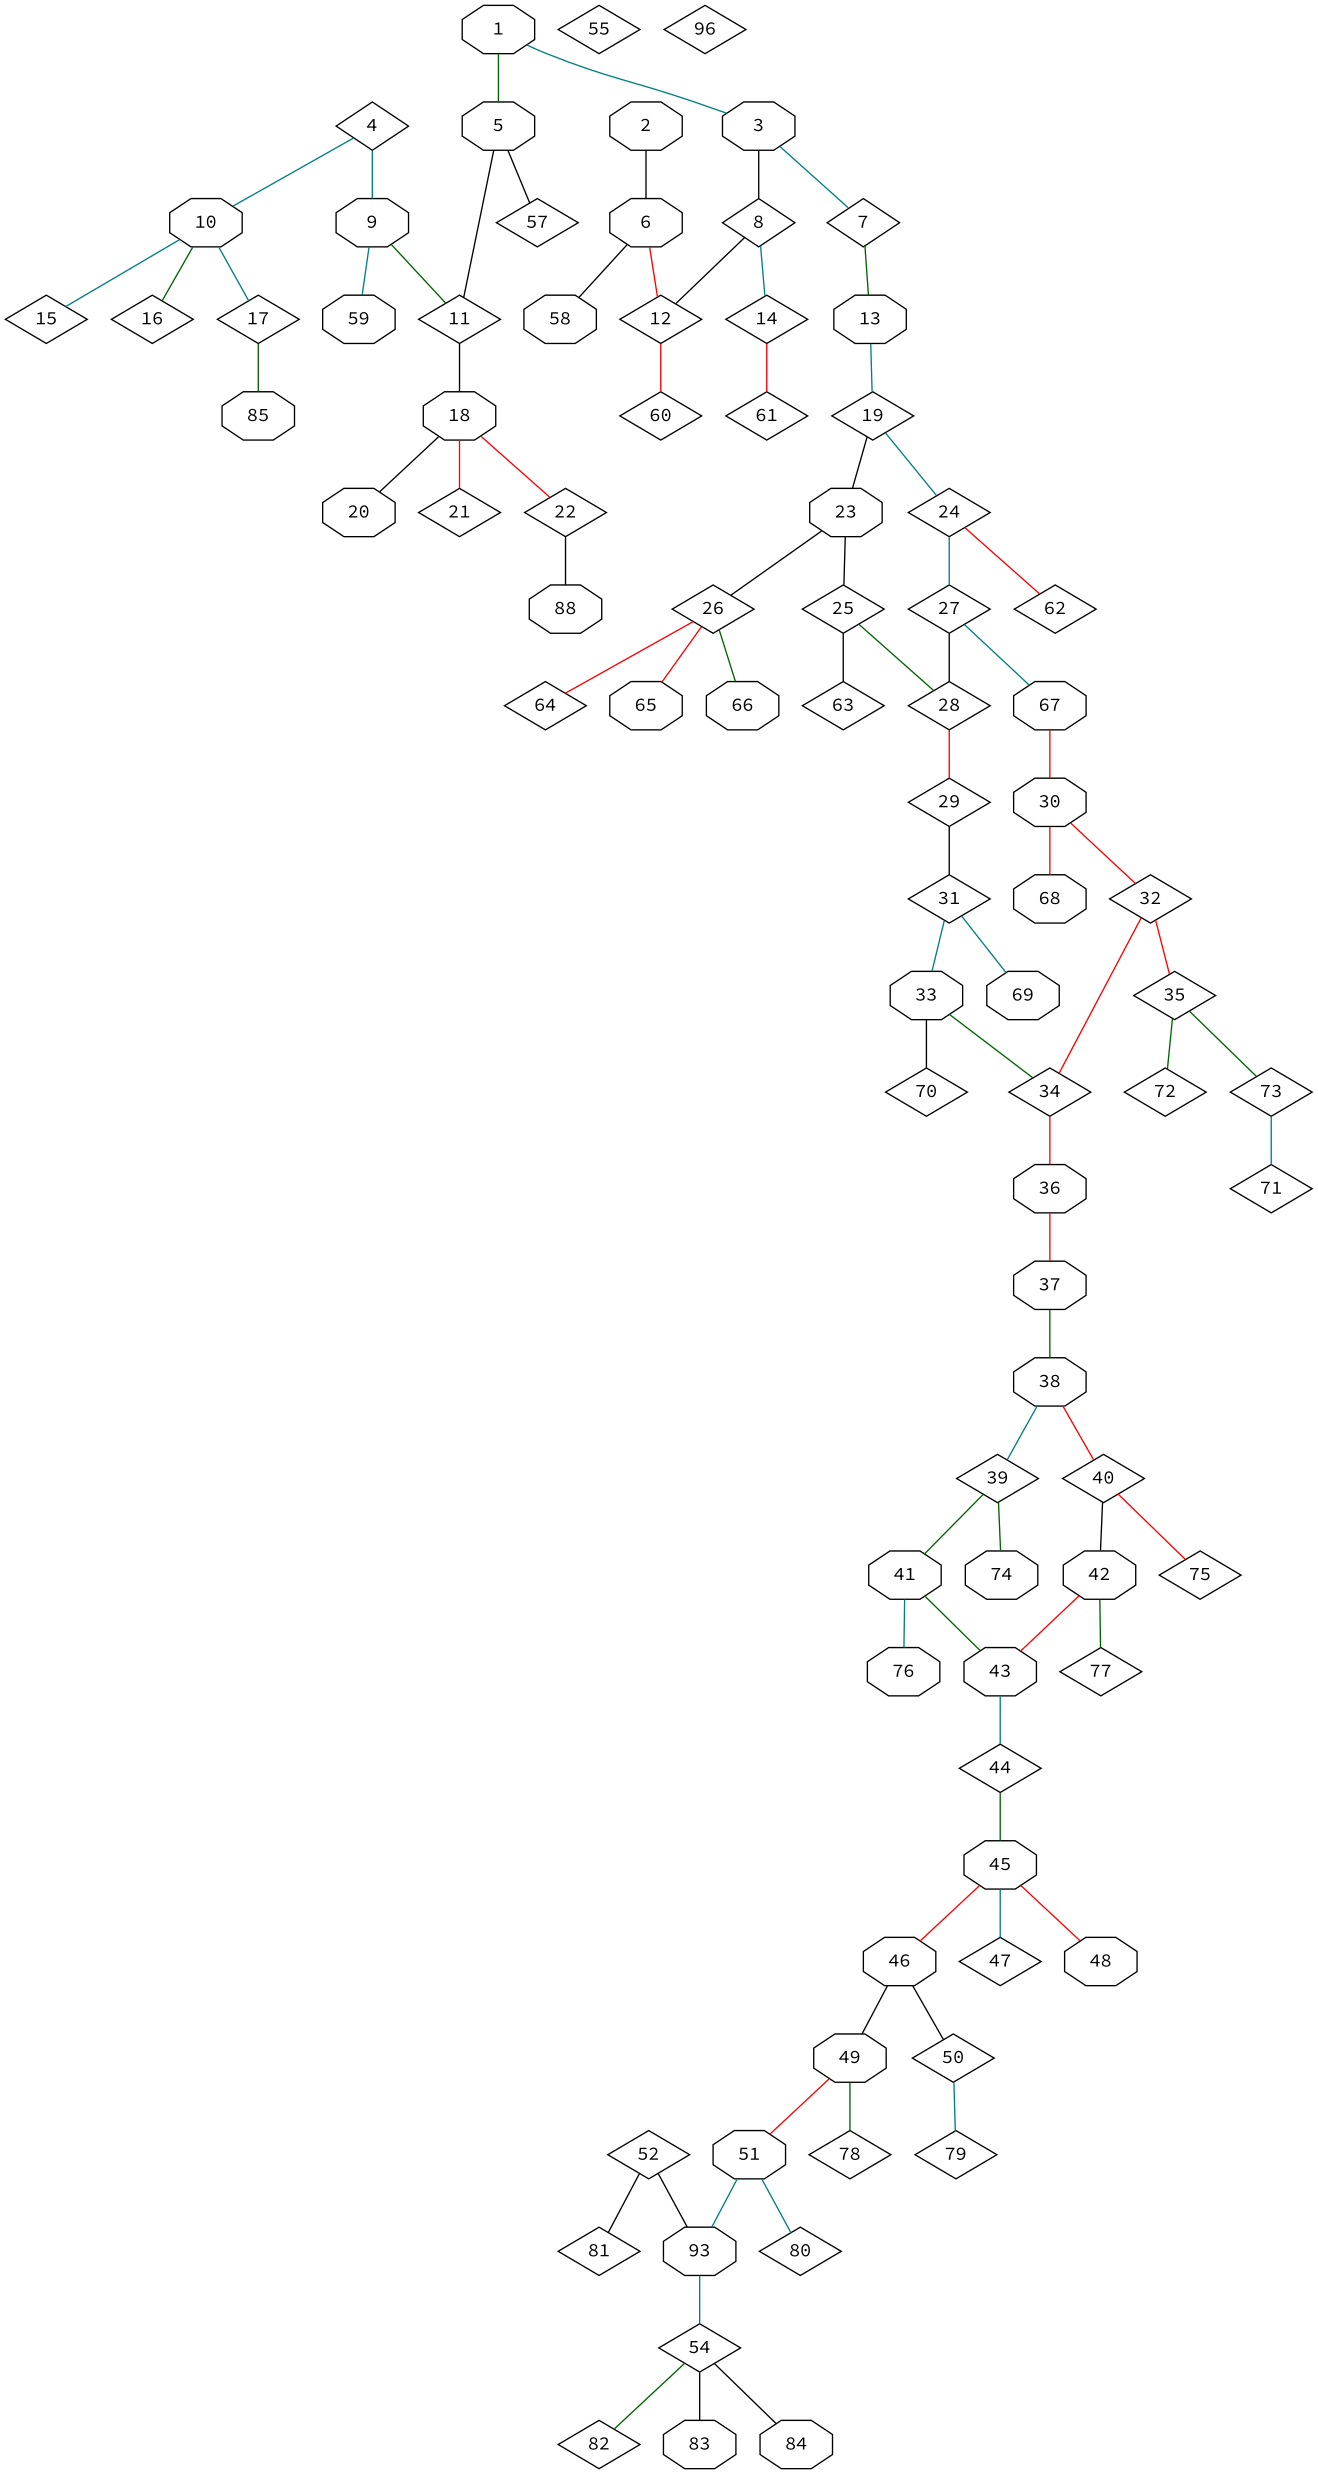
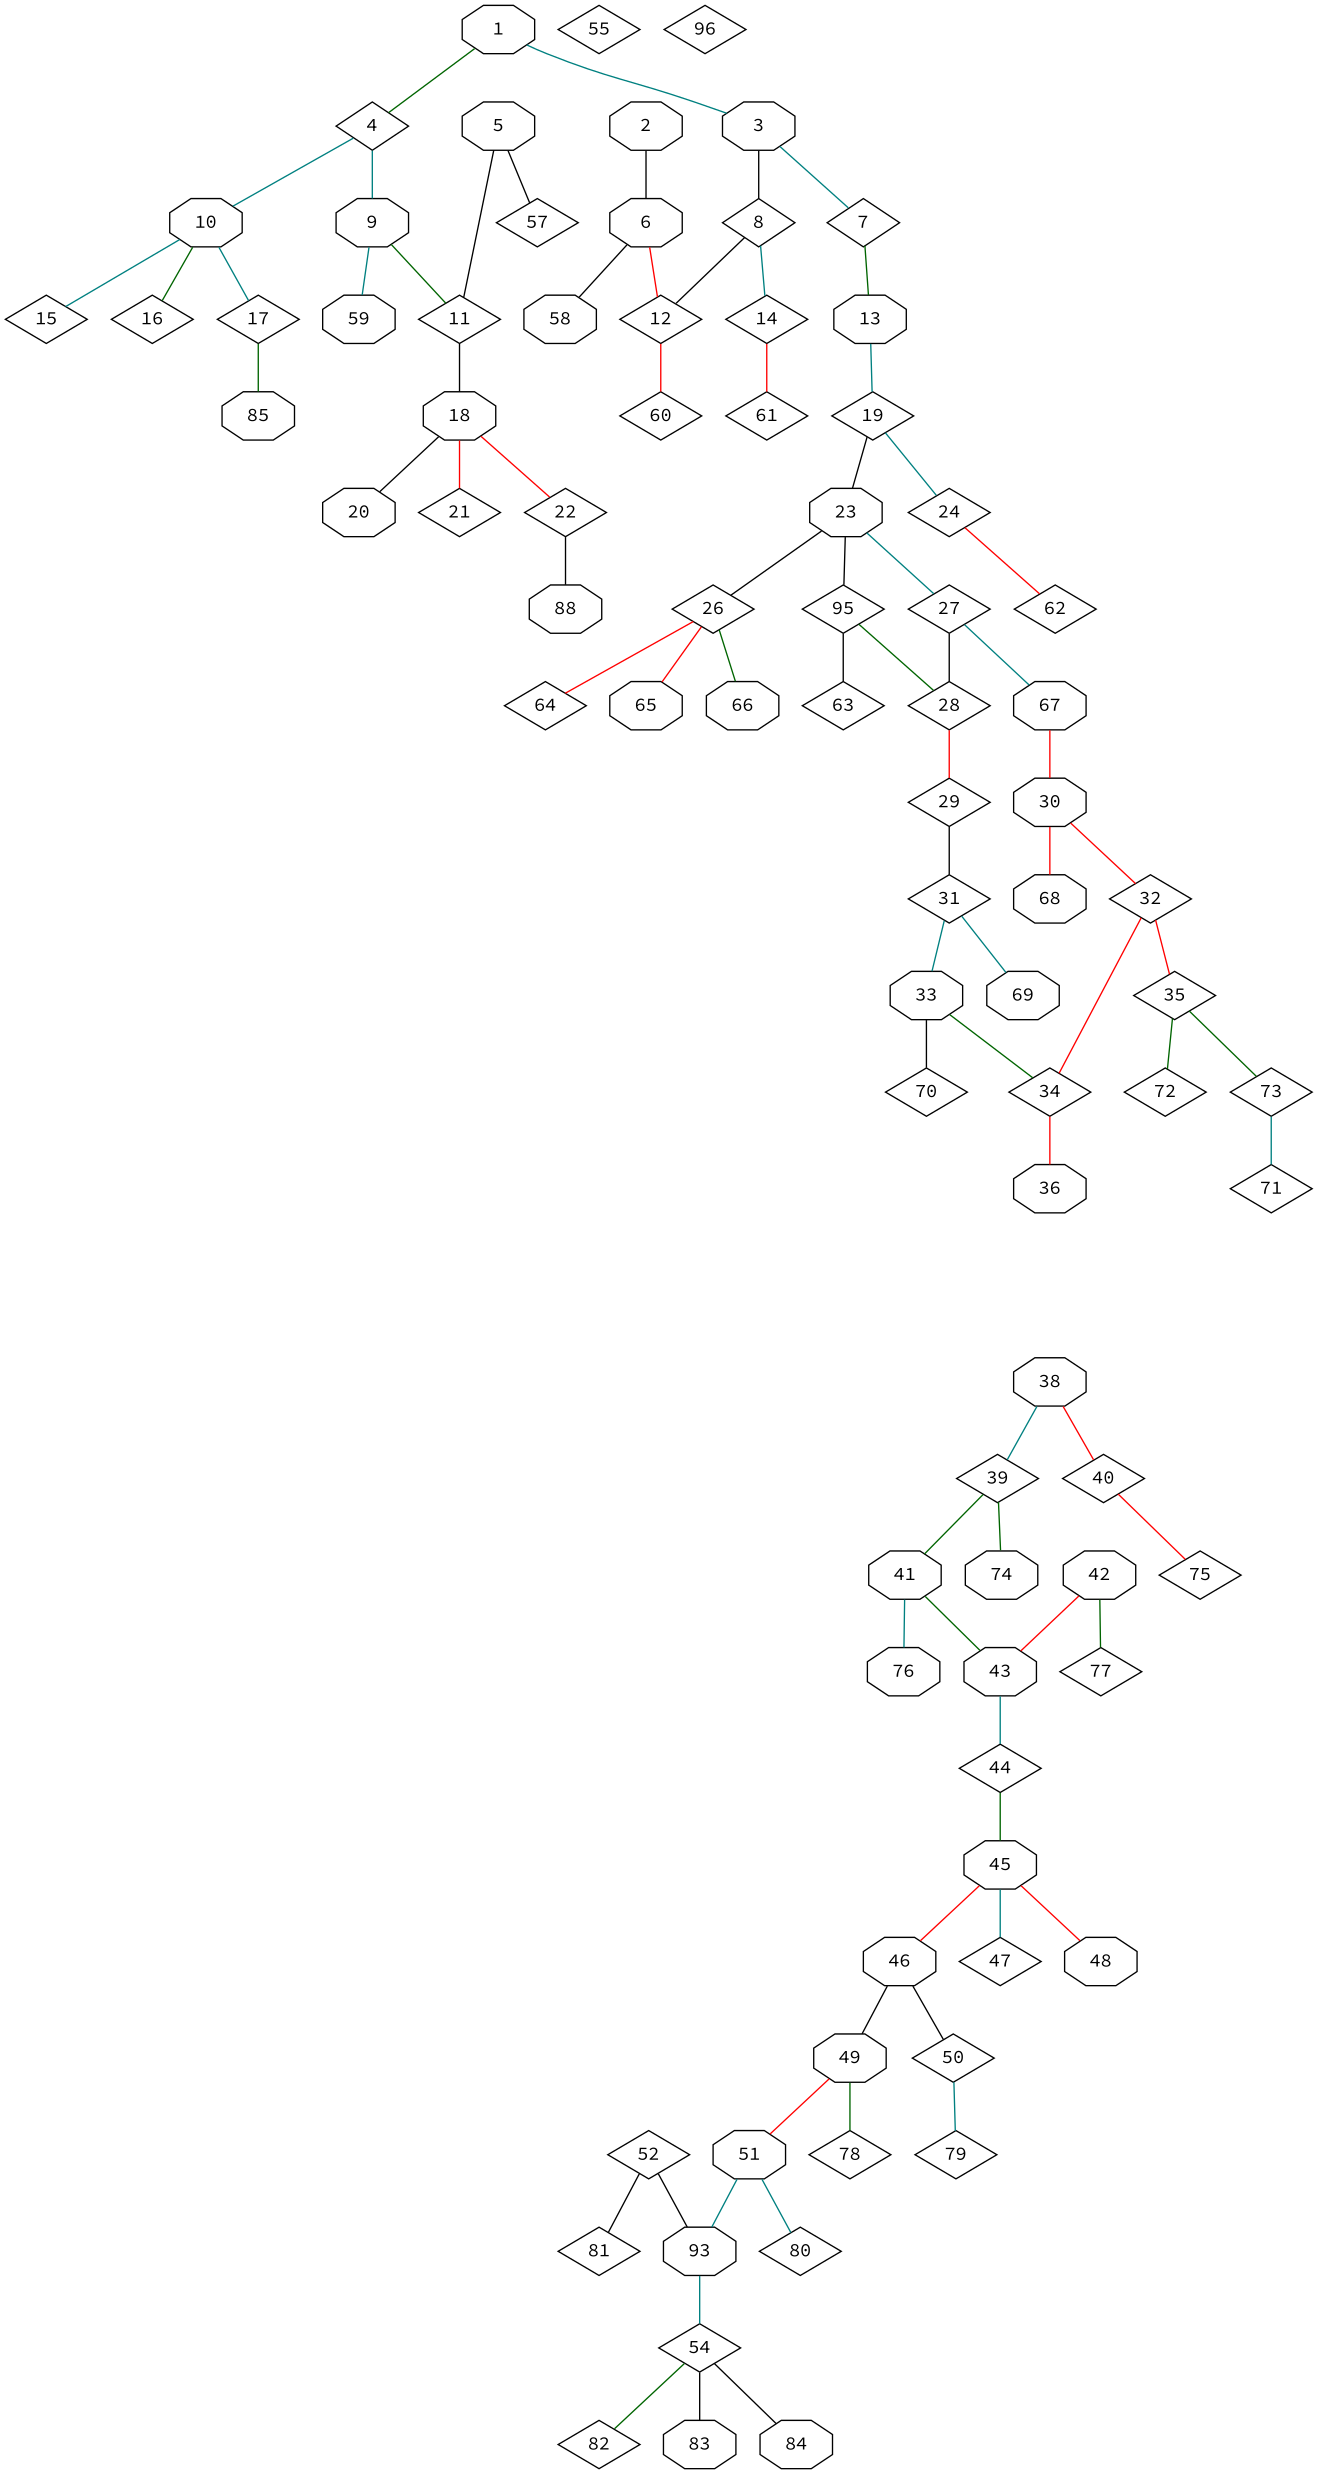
(498, 78) -> (432, 81)
(949, 561) -> (900, 563)
(843, 609) -> (843, 609)
(1050, 1285) -> none
(1102, 1526) -> none
